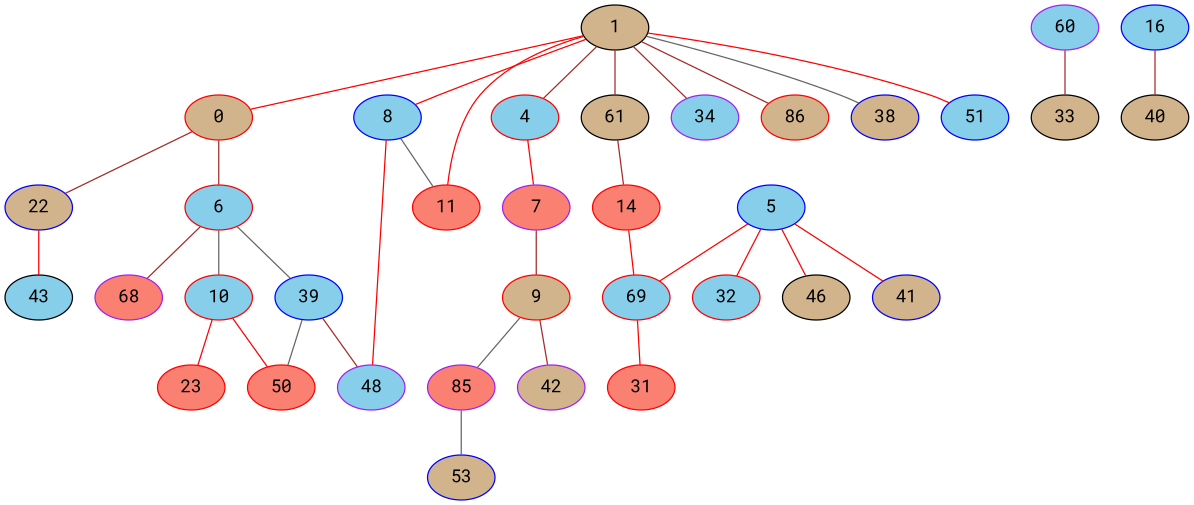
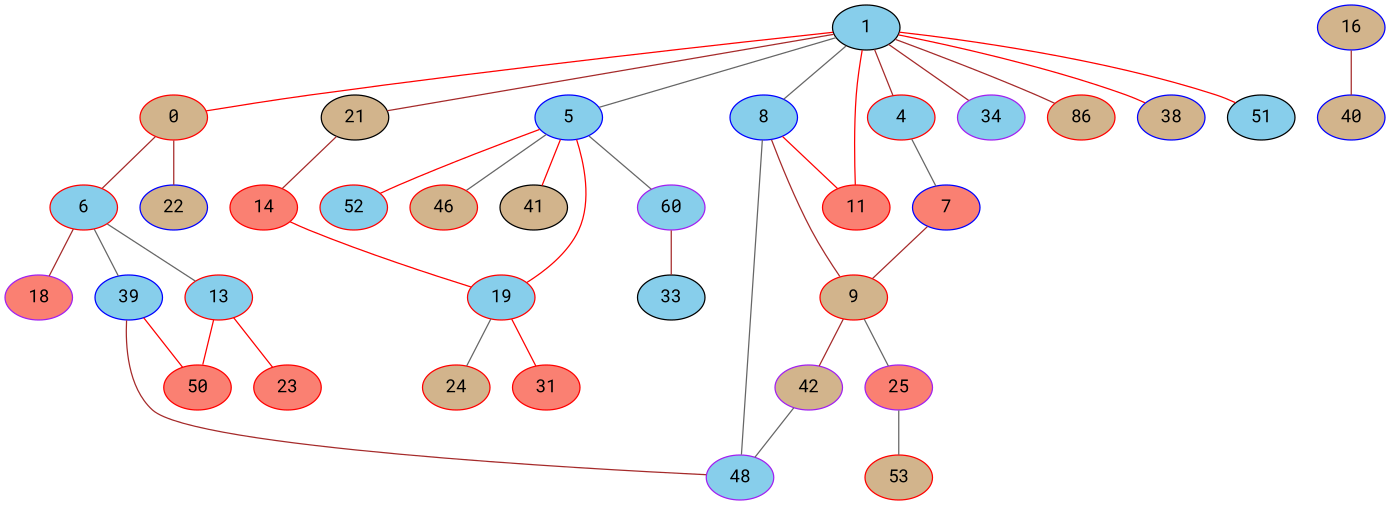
(615, 28) -> (866, 28)
(1155, 28) -> (1351, 28)
(754, 66) -> (1023, 64)
none -> (718, 72)
(488, 76) -> (815, 73)
(615, 118) -> (355, 118)
(975, 118) -> (1261, 118)
(1065, 118) -> (671, 298)
(1155, 118) -> (1351, 118)
(531, 162) -> (924, 163)
(417, 163) -> (810, 163)
none -> (620, 163)
(536, 208) -> (946, 208)
none -> (801, 210)
(379, 252) -> (752, 297)
(794, 253) -> (506, 162)
(39, 298) -> none
(129, 298) -> (39, 298)
(219, 298) -> (219, 298)
(636, 298) -> (501, 298)
(726, 298) -> (354, 208)
(816, 298) -> (444, 208)
(906, 298) -> (534, 208)
(295, 343) -> (163, 343)
none -> (456, 388)
(461, 388) -> (899, 388)
none -> (774, 433)
(461, 478) -> (899, 478)
